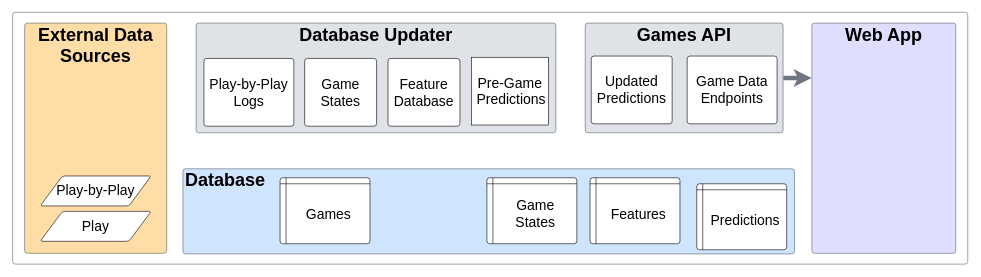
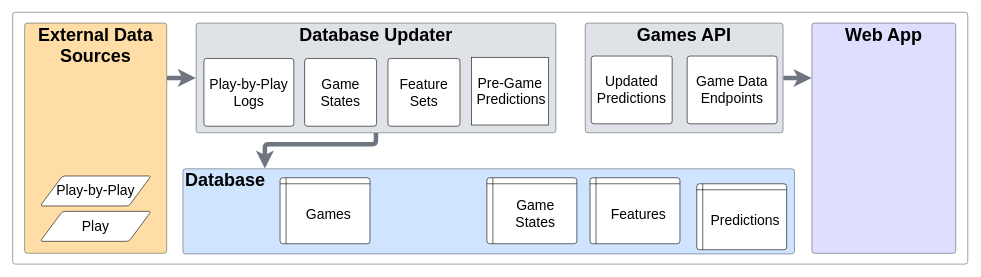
none -> (178, 78)
(424, 93) -> (424, 93)
none -> (320, 144)
